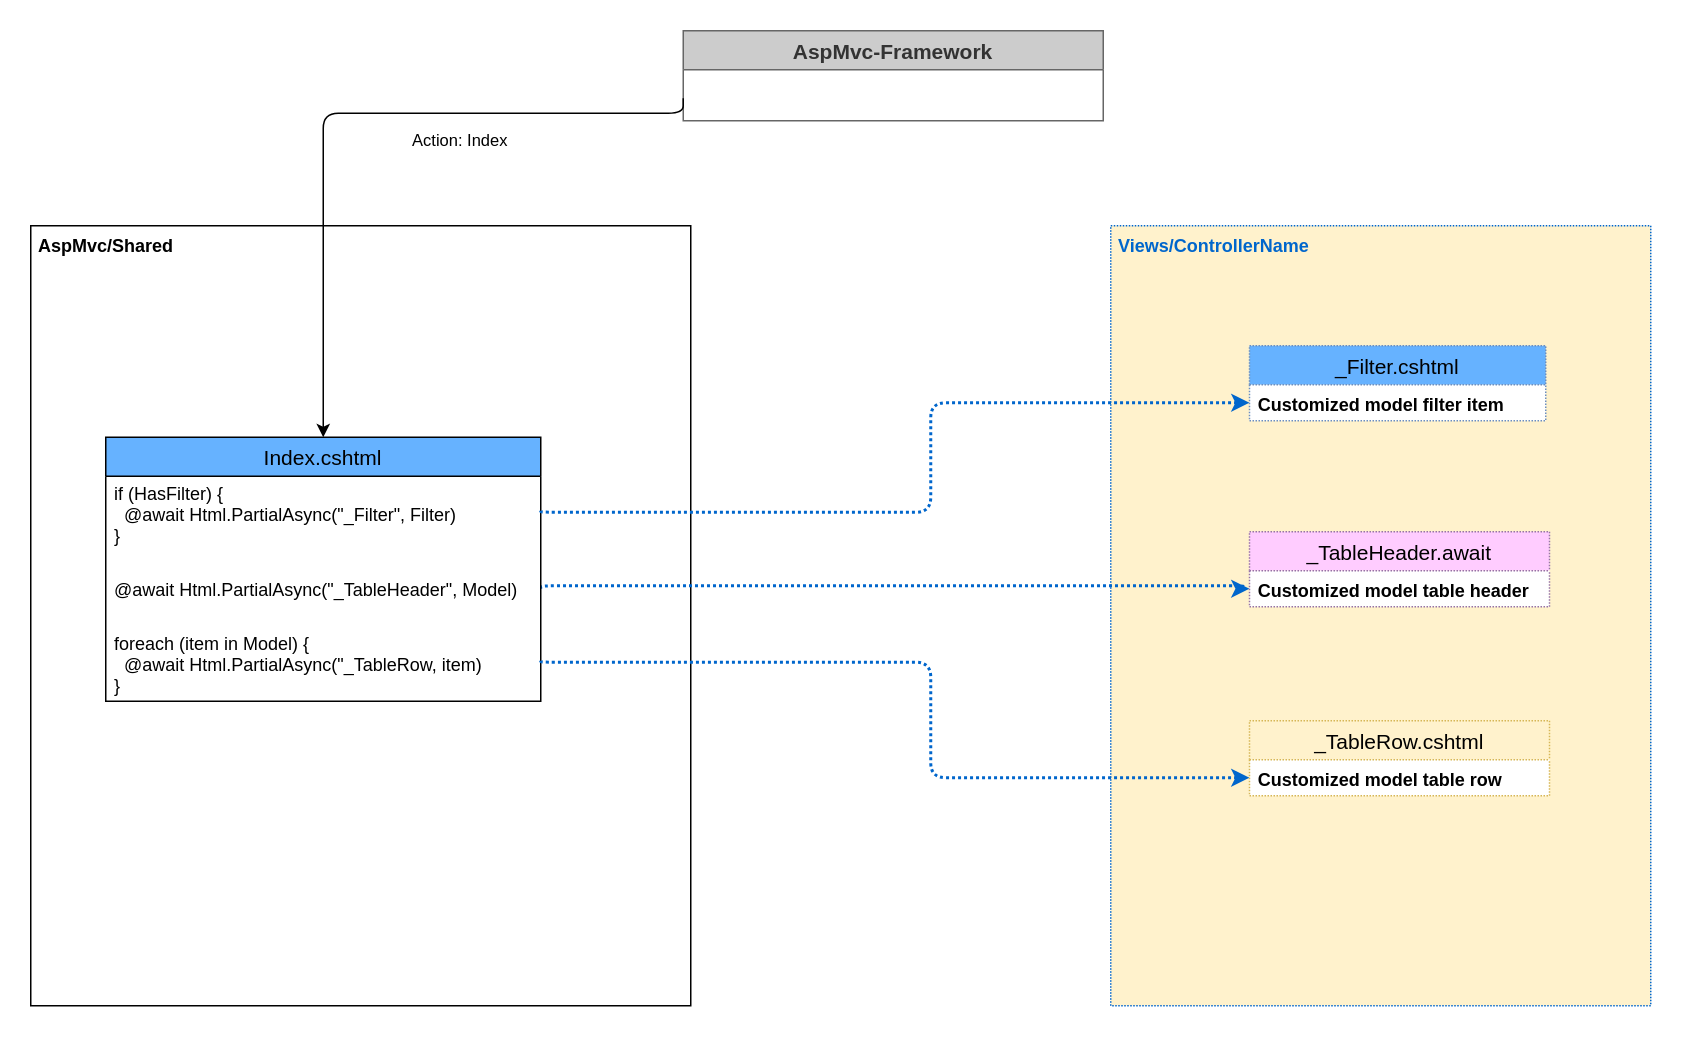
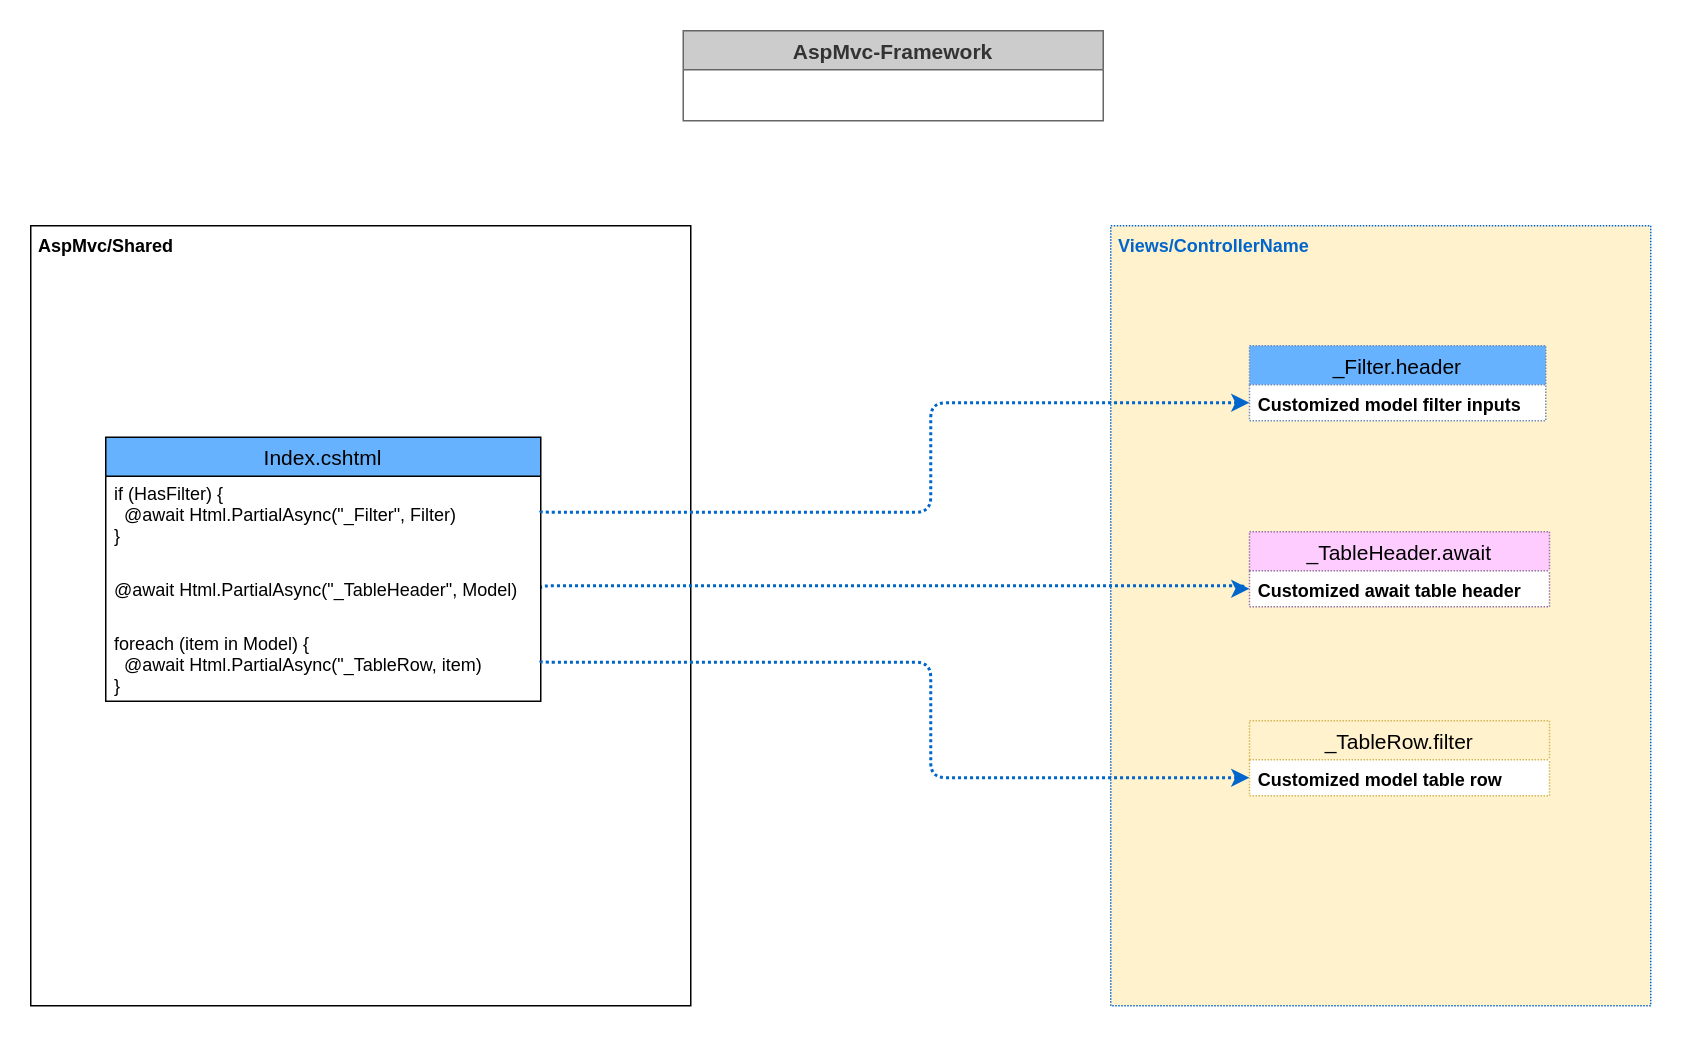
(351, 113) -> none
(1397, 367) -> (1397, 367)
(1380, 405) -> (1390, 405)
(1390, 591) -> (1390, 591)
(1399, 742) -> (1399, 742)
